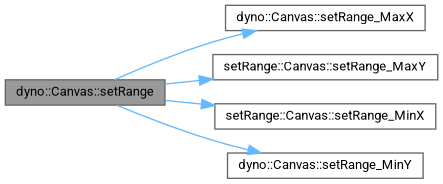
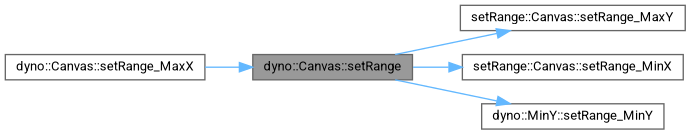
(178, 54) -> (222, 67)
(325, 166) -> (573, 116)
